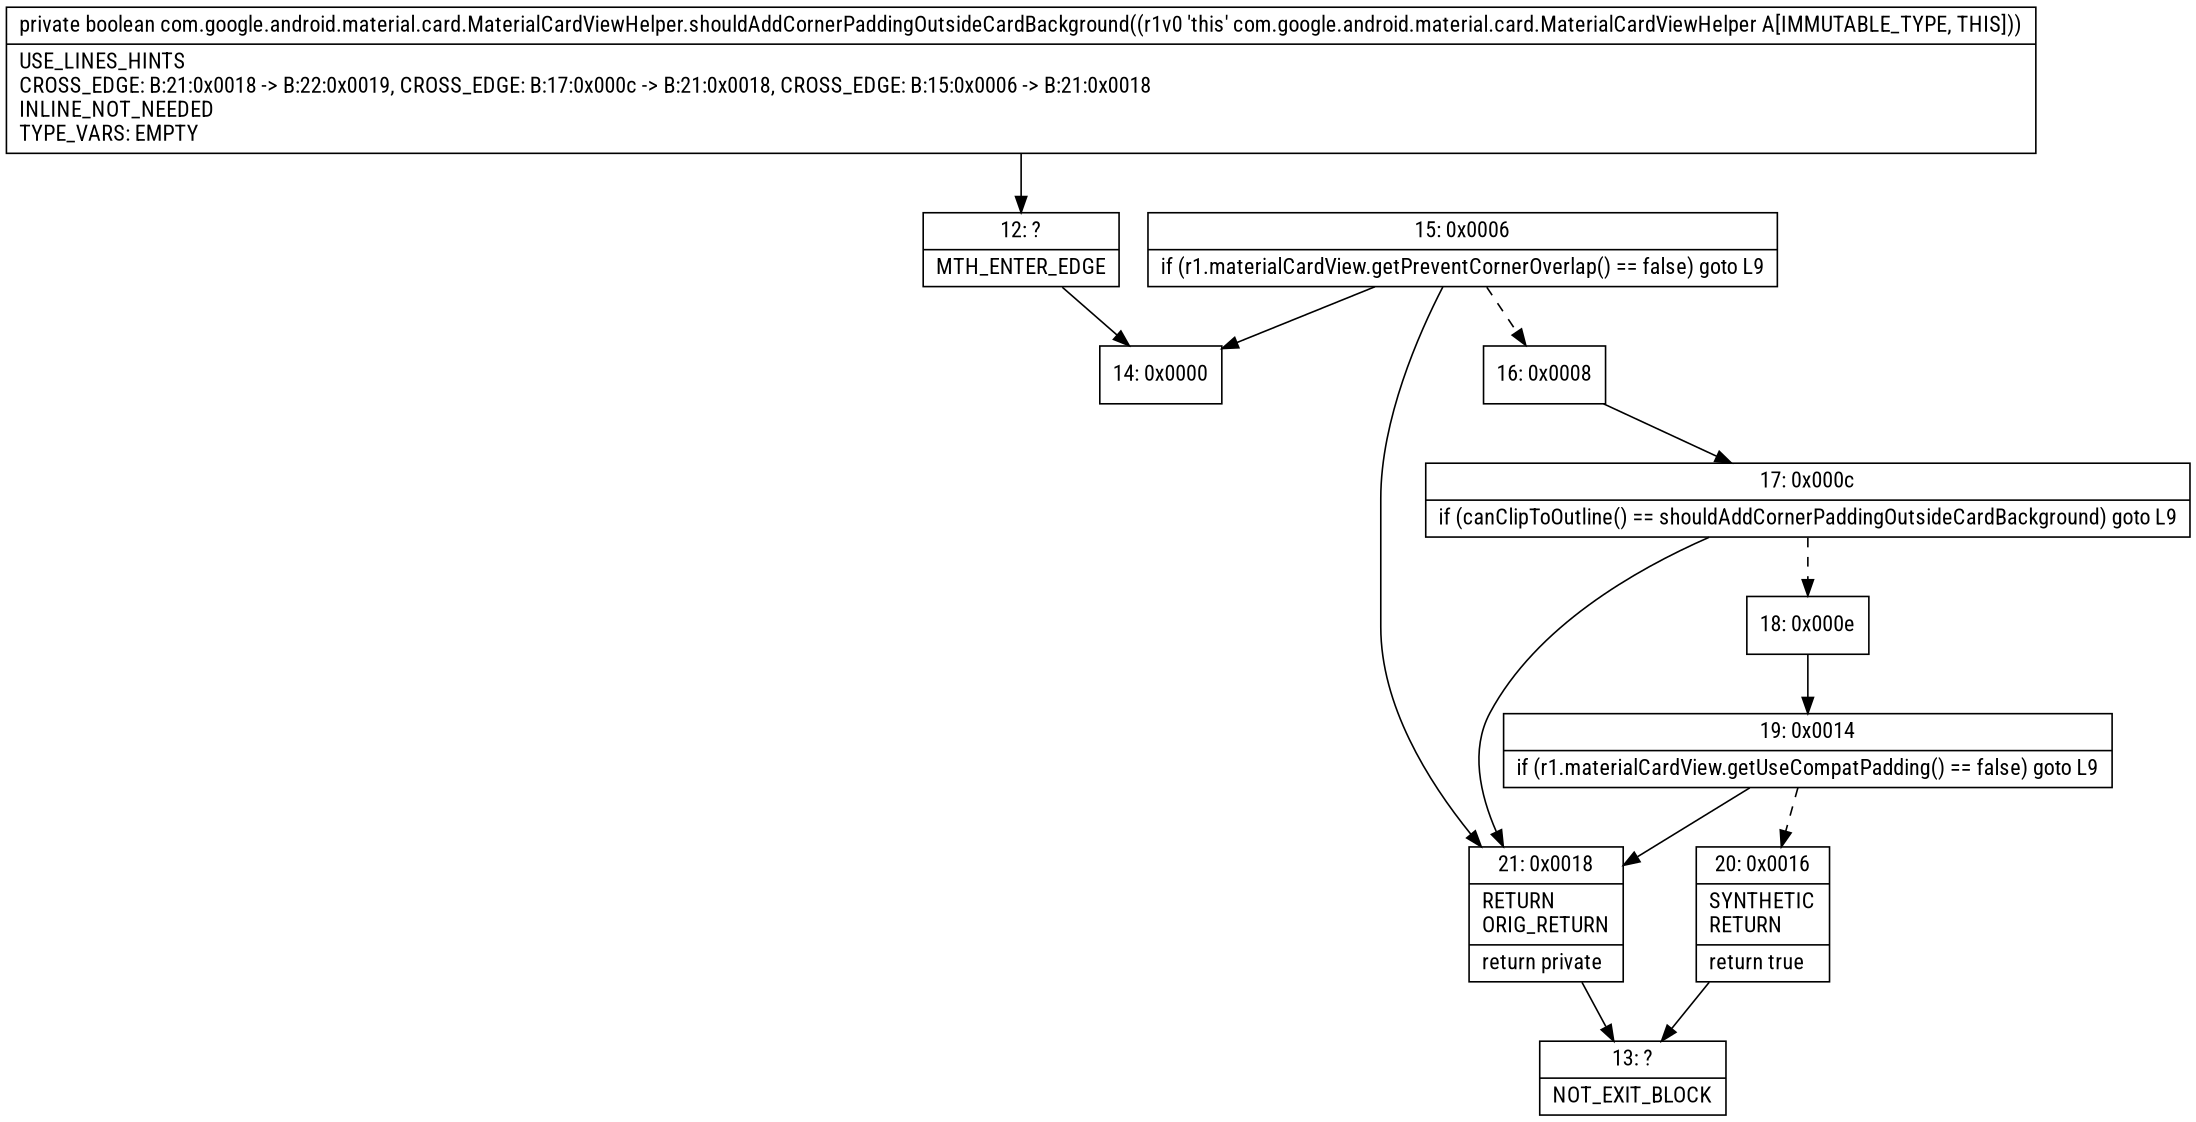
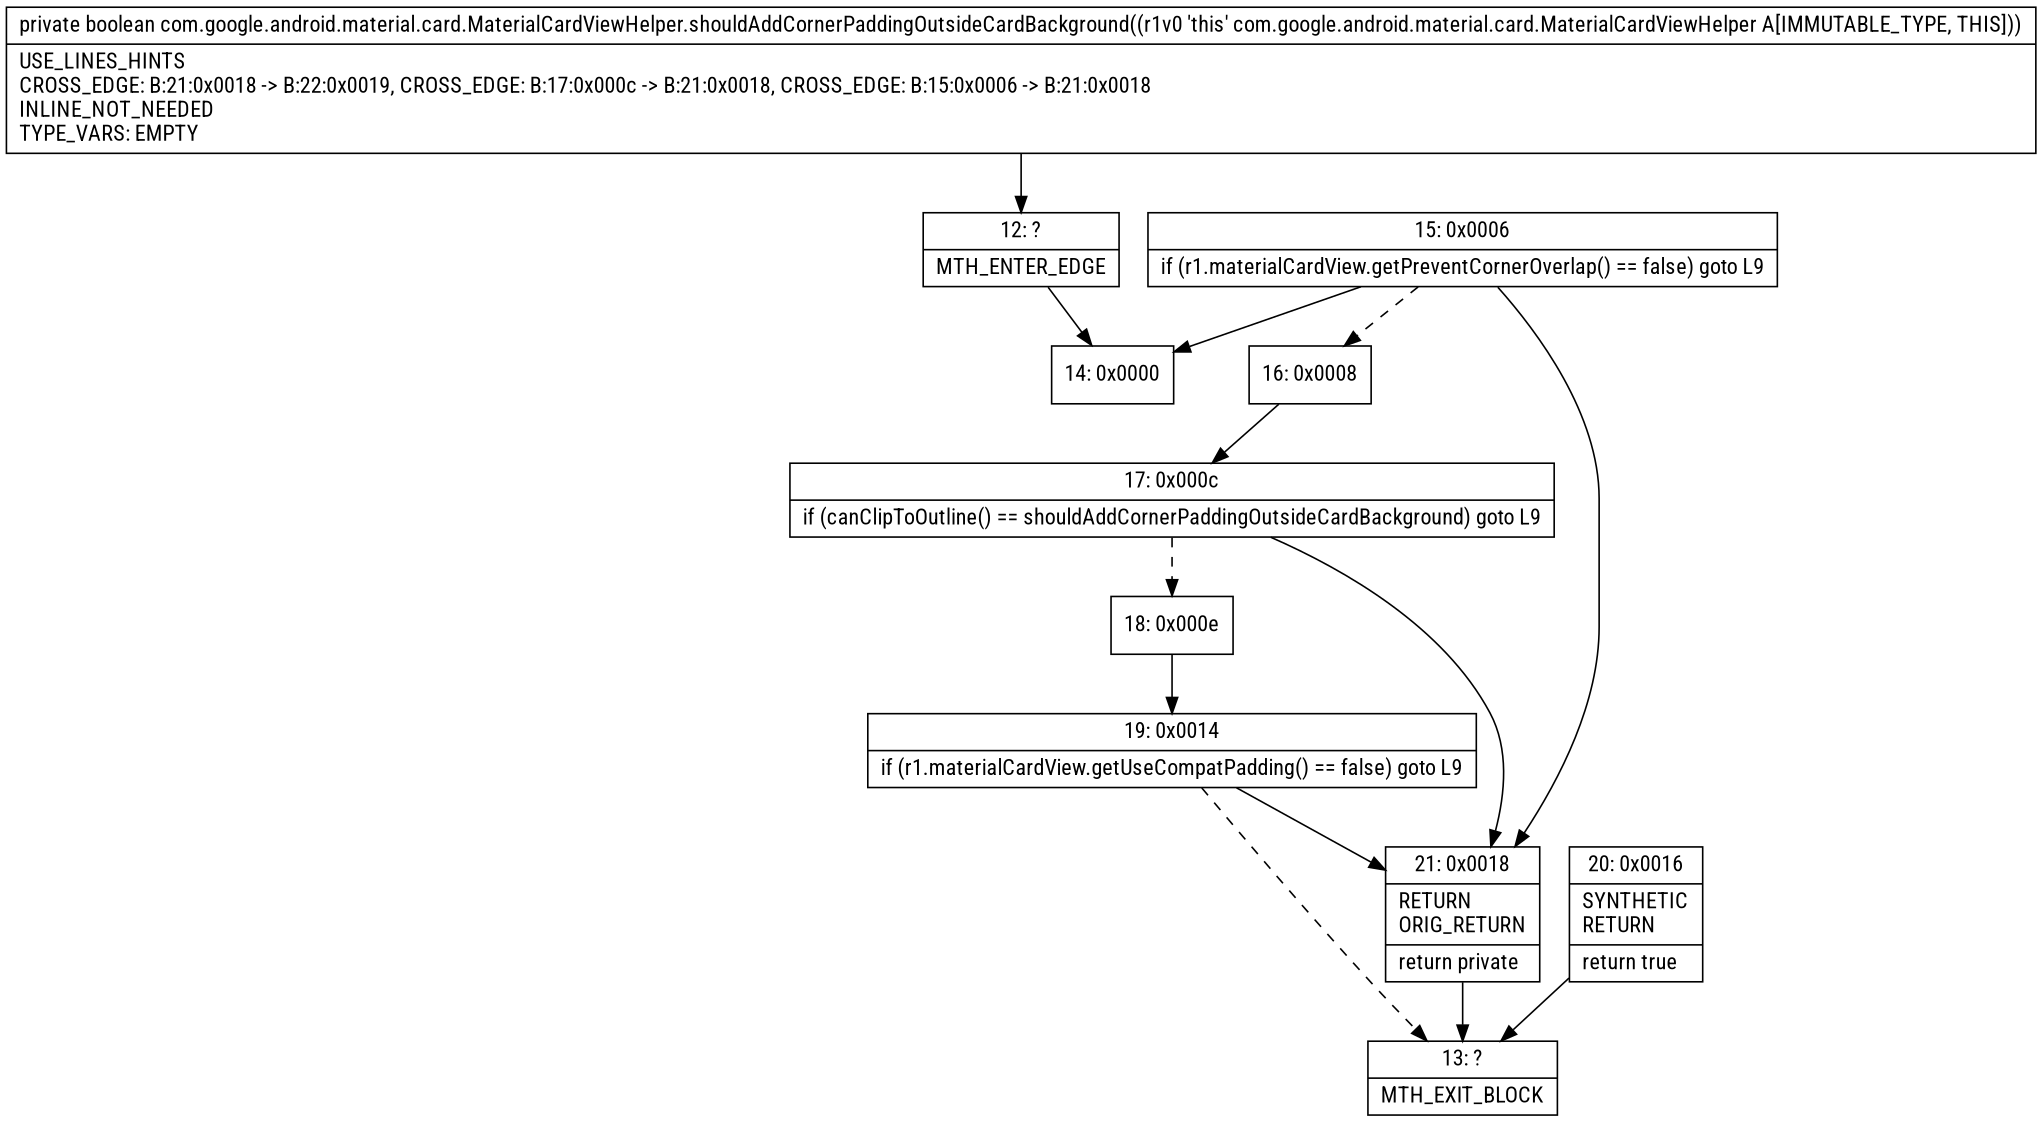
(1792, 809) -> (1307, 910)
(1633, 1096) -> (1463, 1096)
